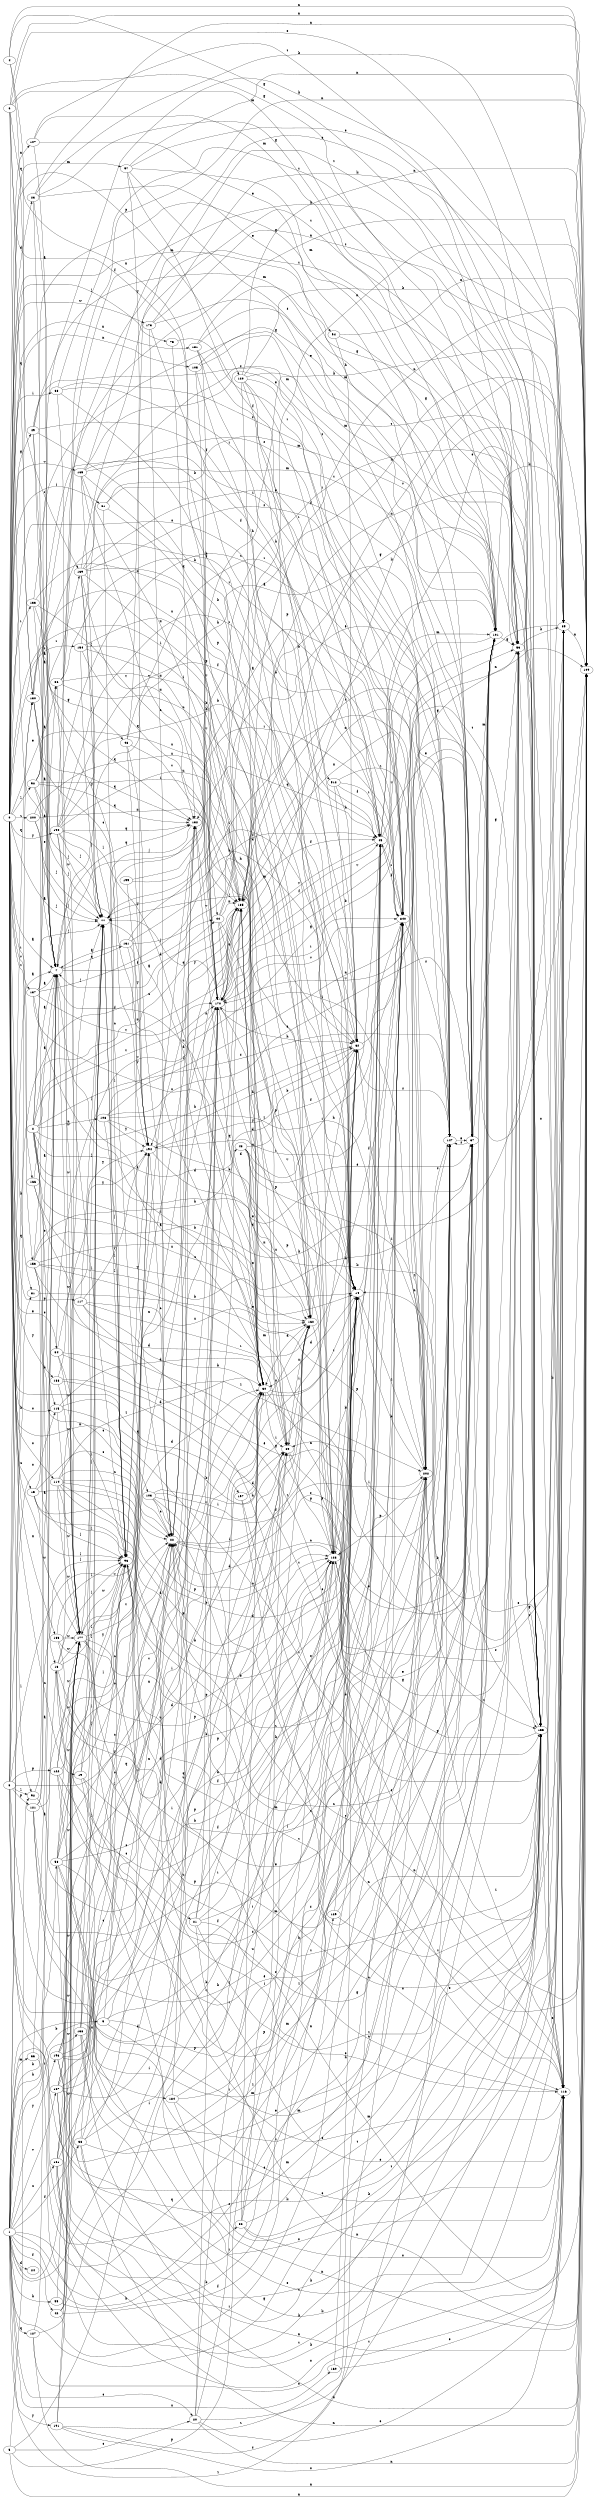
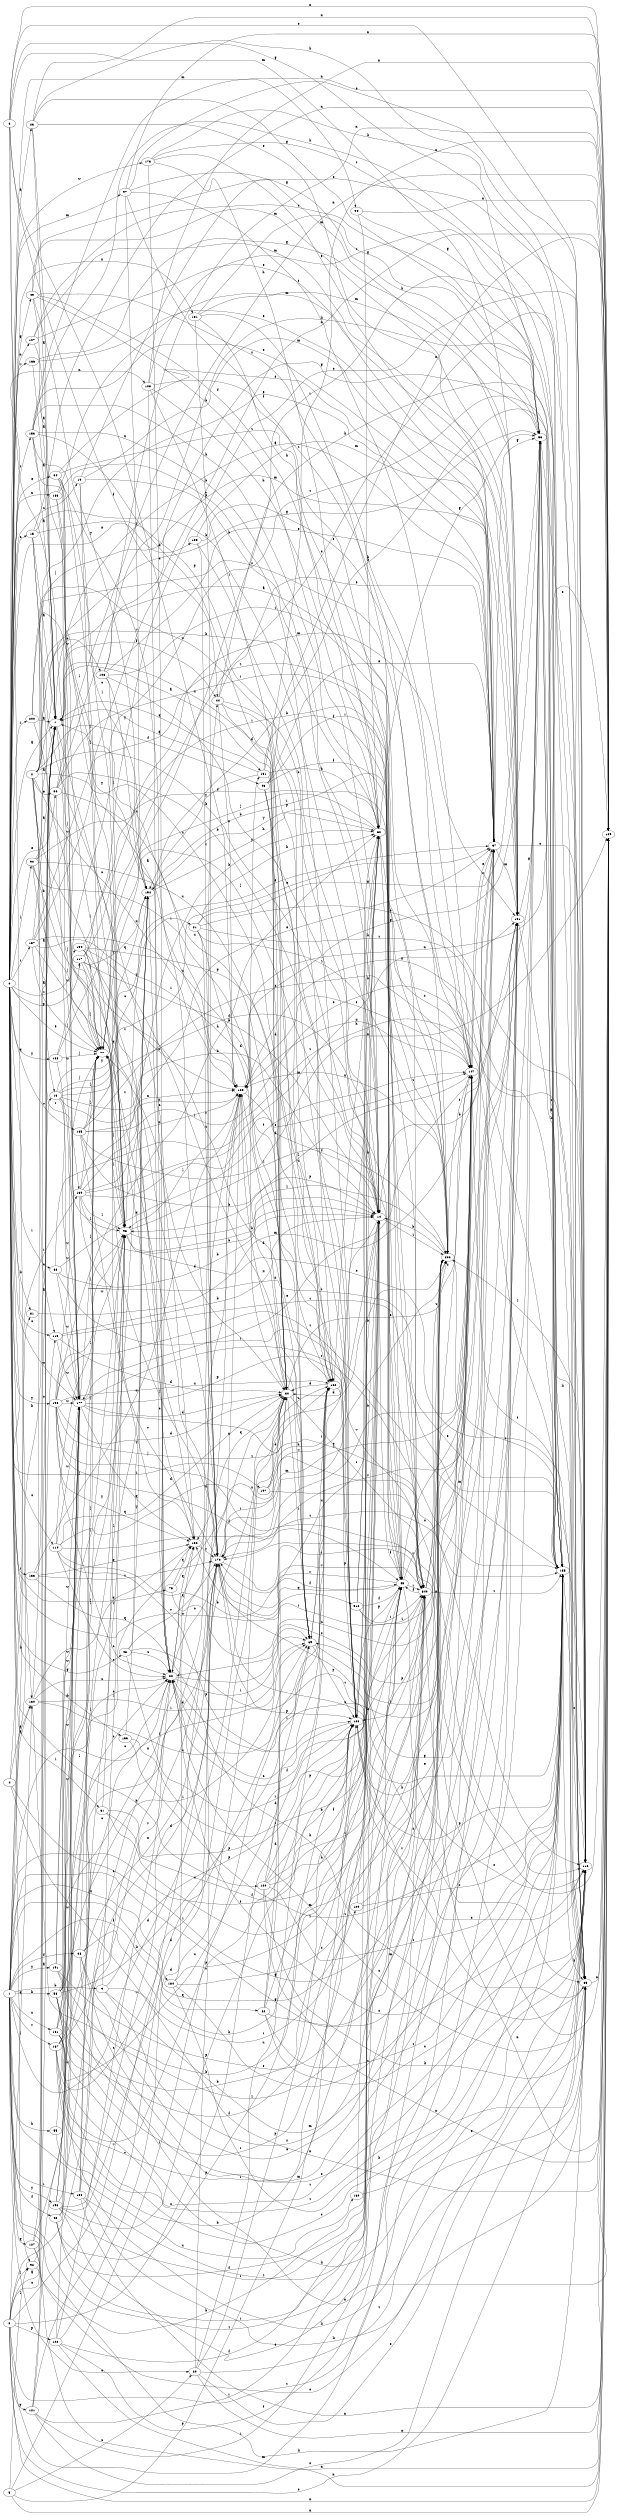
(265, 869) -> none
(57, 906) -> (56, 1027)
(184, 1025) -> (251, 933)
none -> (11, 1384)
none -> (252, 1490)
(33, 2057) -> none
(33, 2270) -> none
